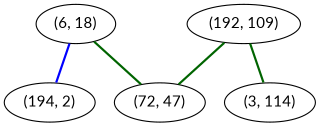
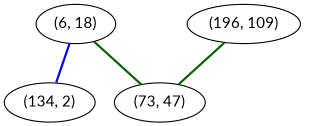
(244, 24) -> (244, 24)
(50, 102) -> (50, 102)
(160, 102) -> (160, 102)
(270, 102) -> none
